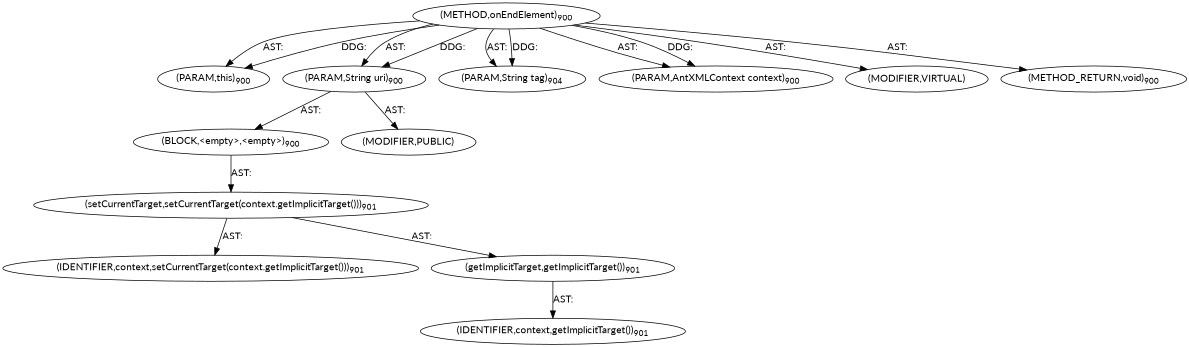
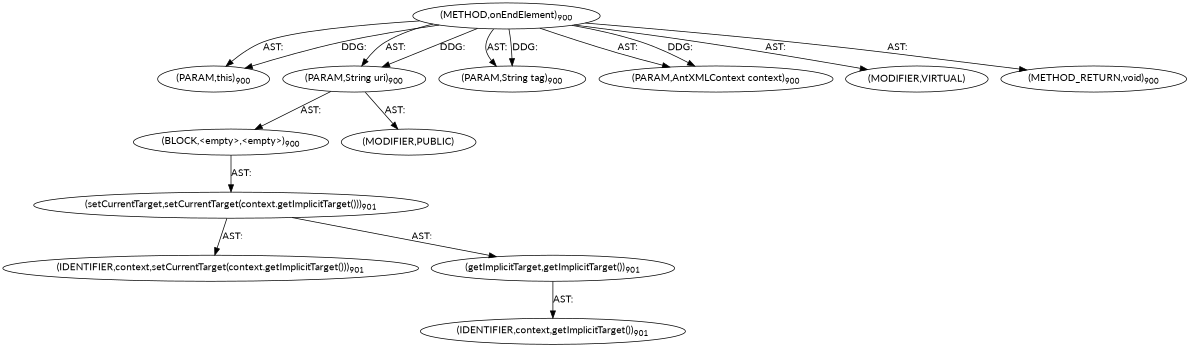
(555, 78) -> (555, 78)
